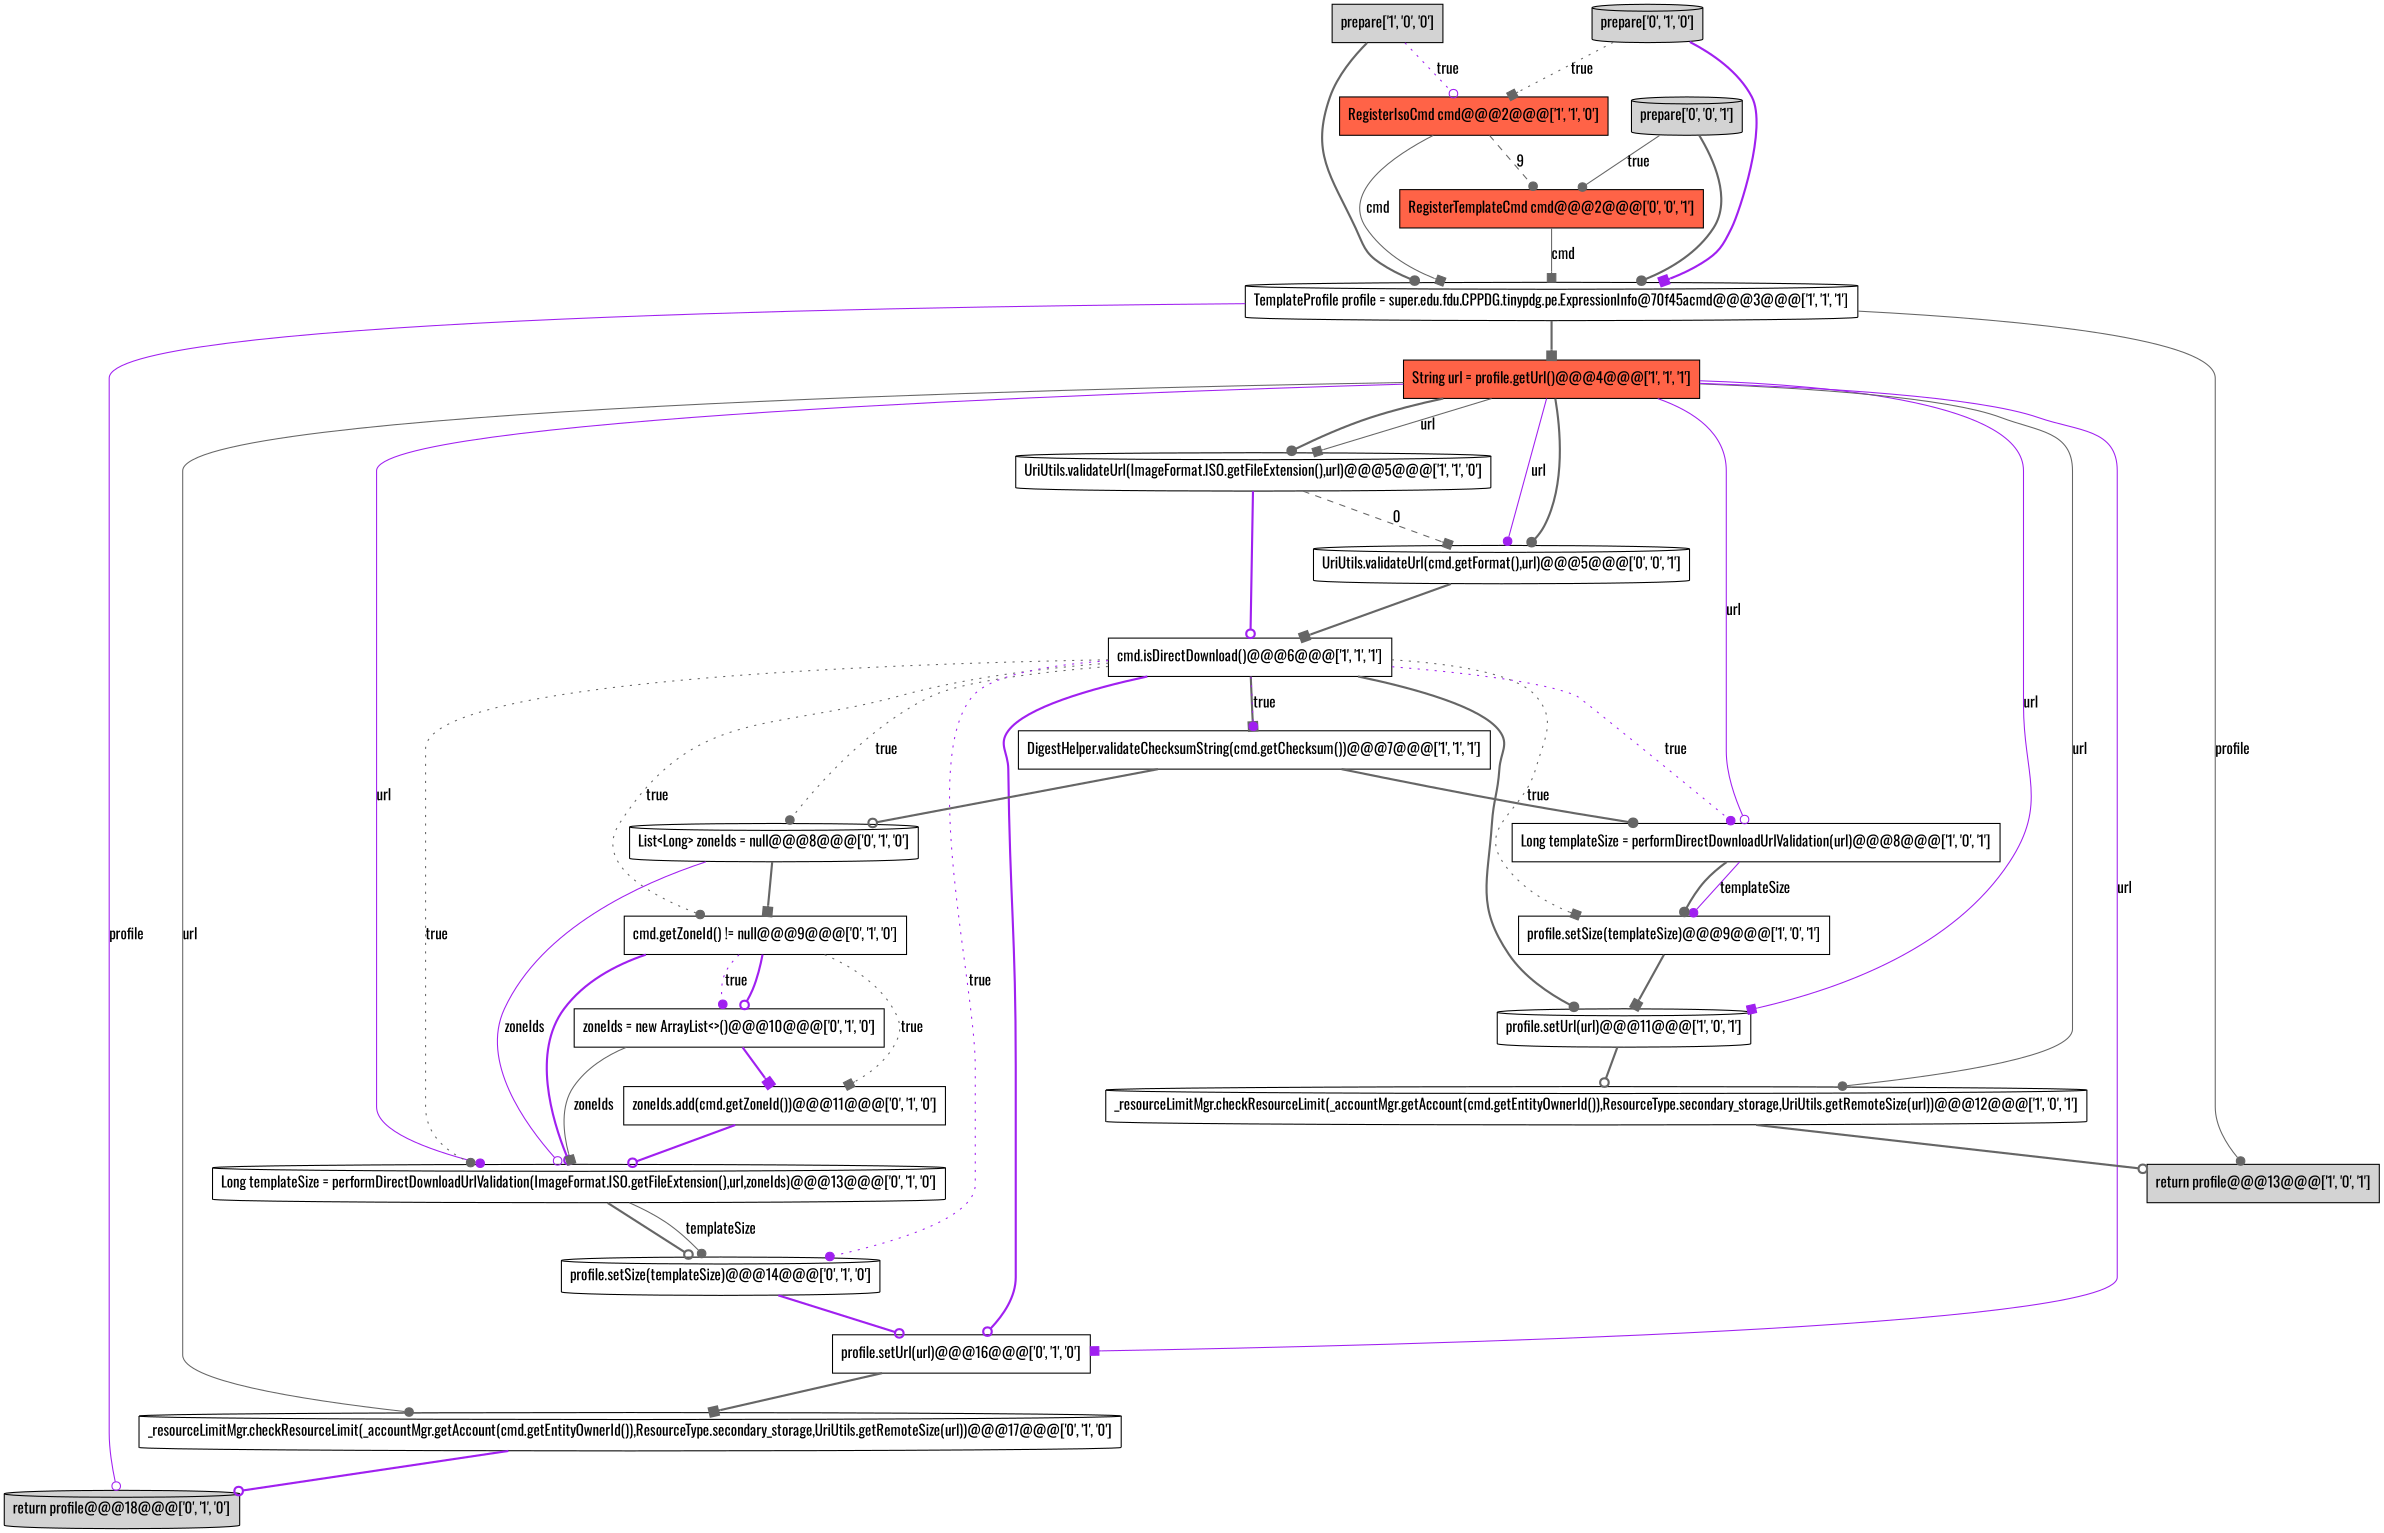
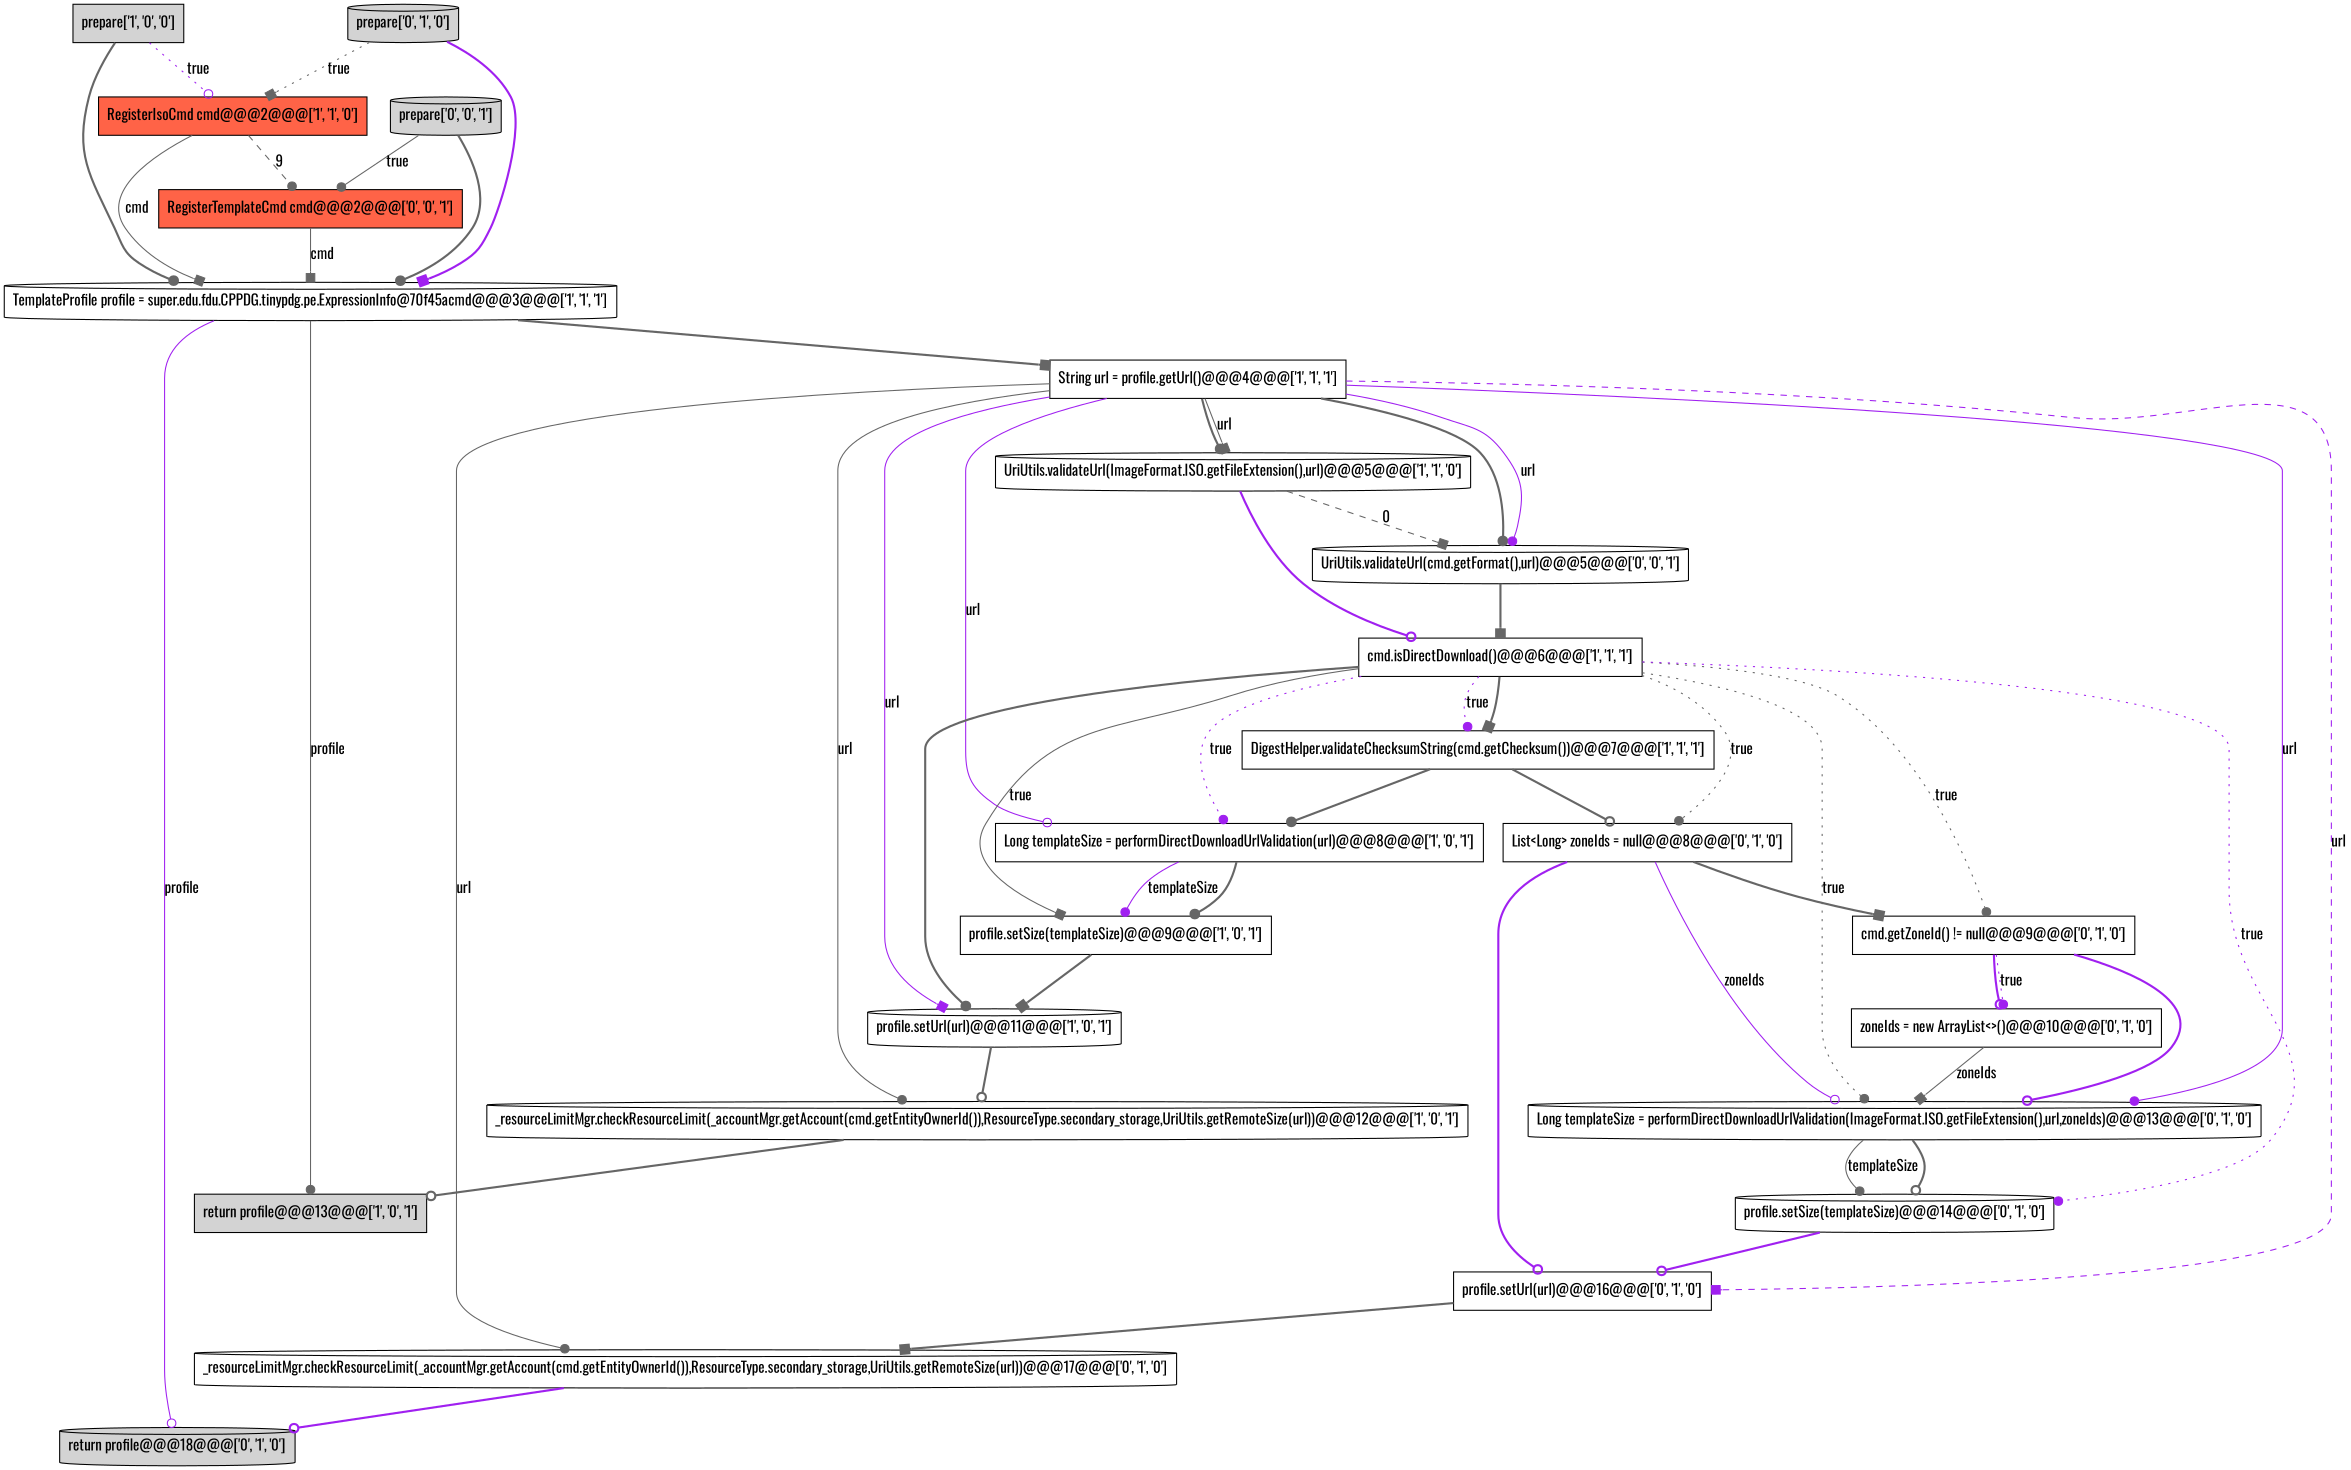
(1552, 379) -> (1198, 379)
(1541, 751) -> (1095, 732)
(774, 843) -> (1647, 843)
(1014, 957) -> (1498, 1054)
(785, 1106) -> none
(2117, 1106) -> (2331, 640)
